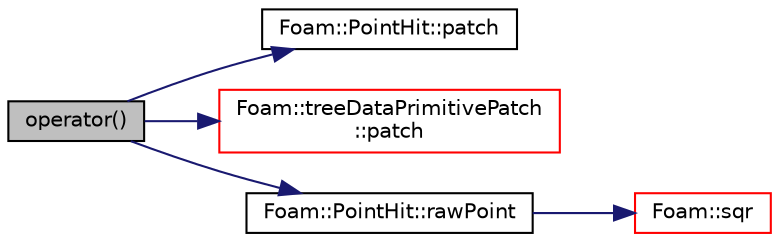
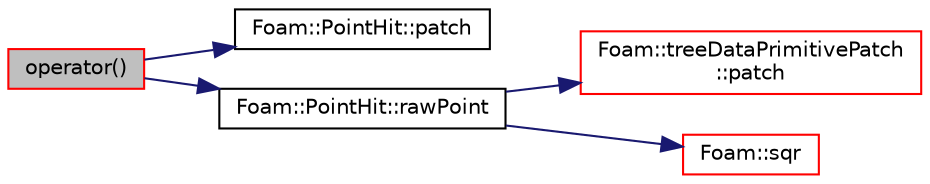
(76, 121) -> (76, 69)
(171, 121) -> (533, 89)
